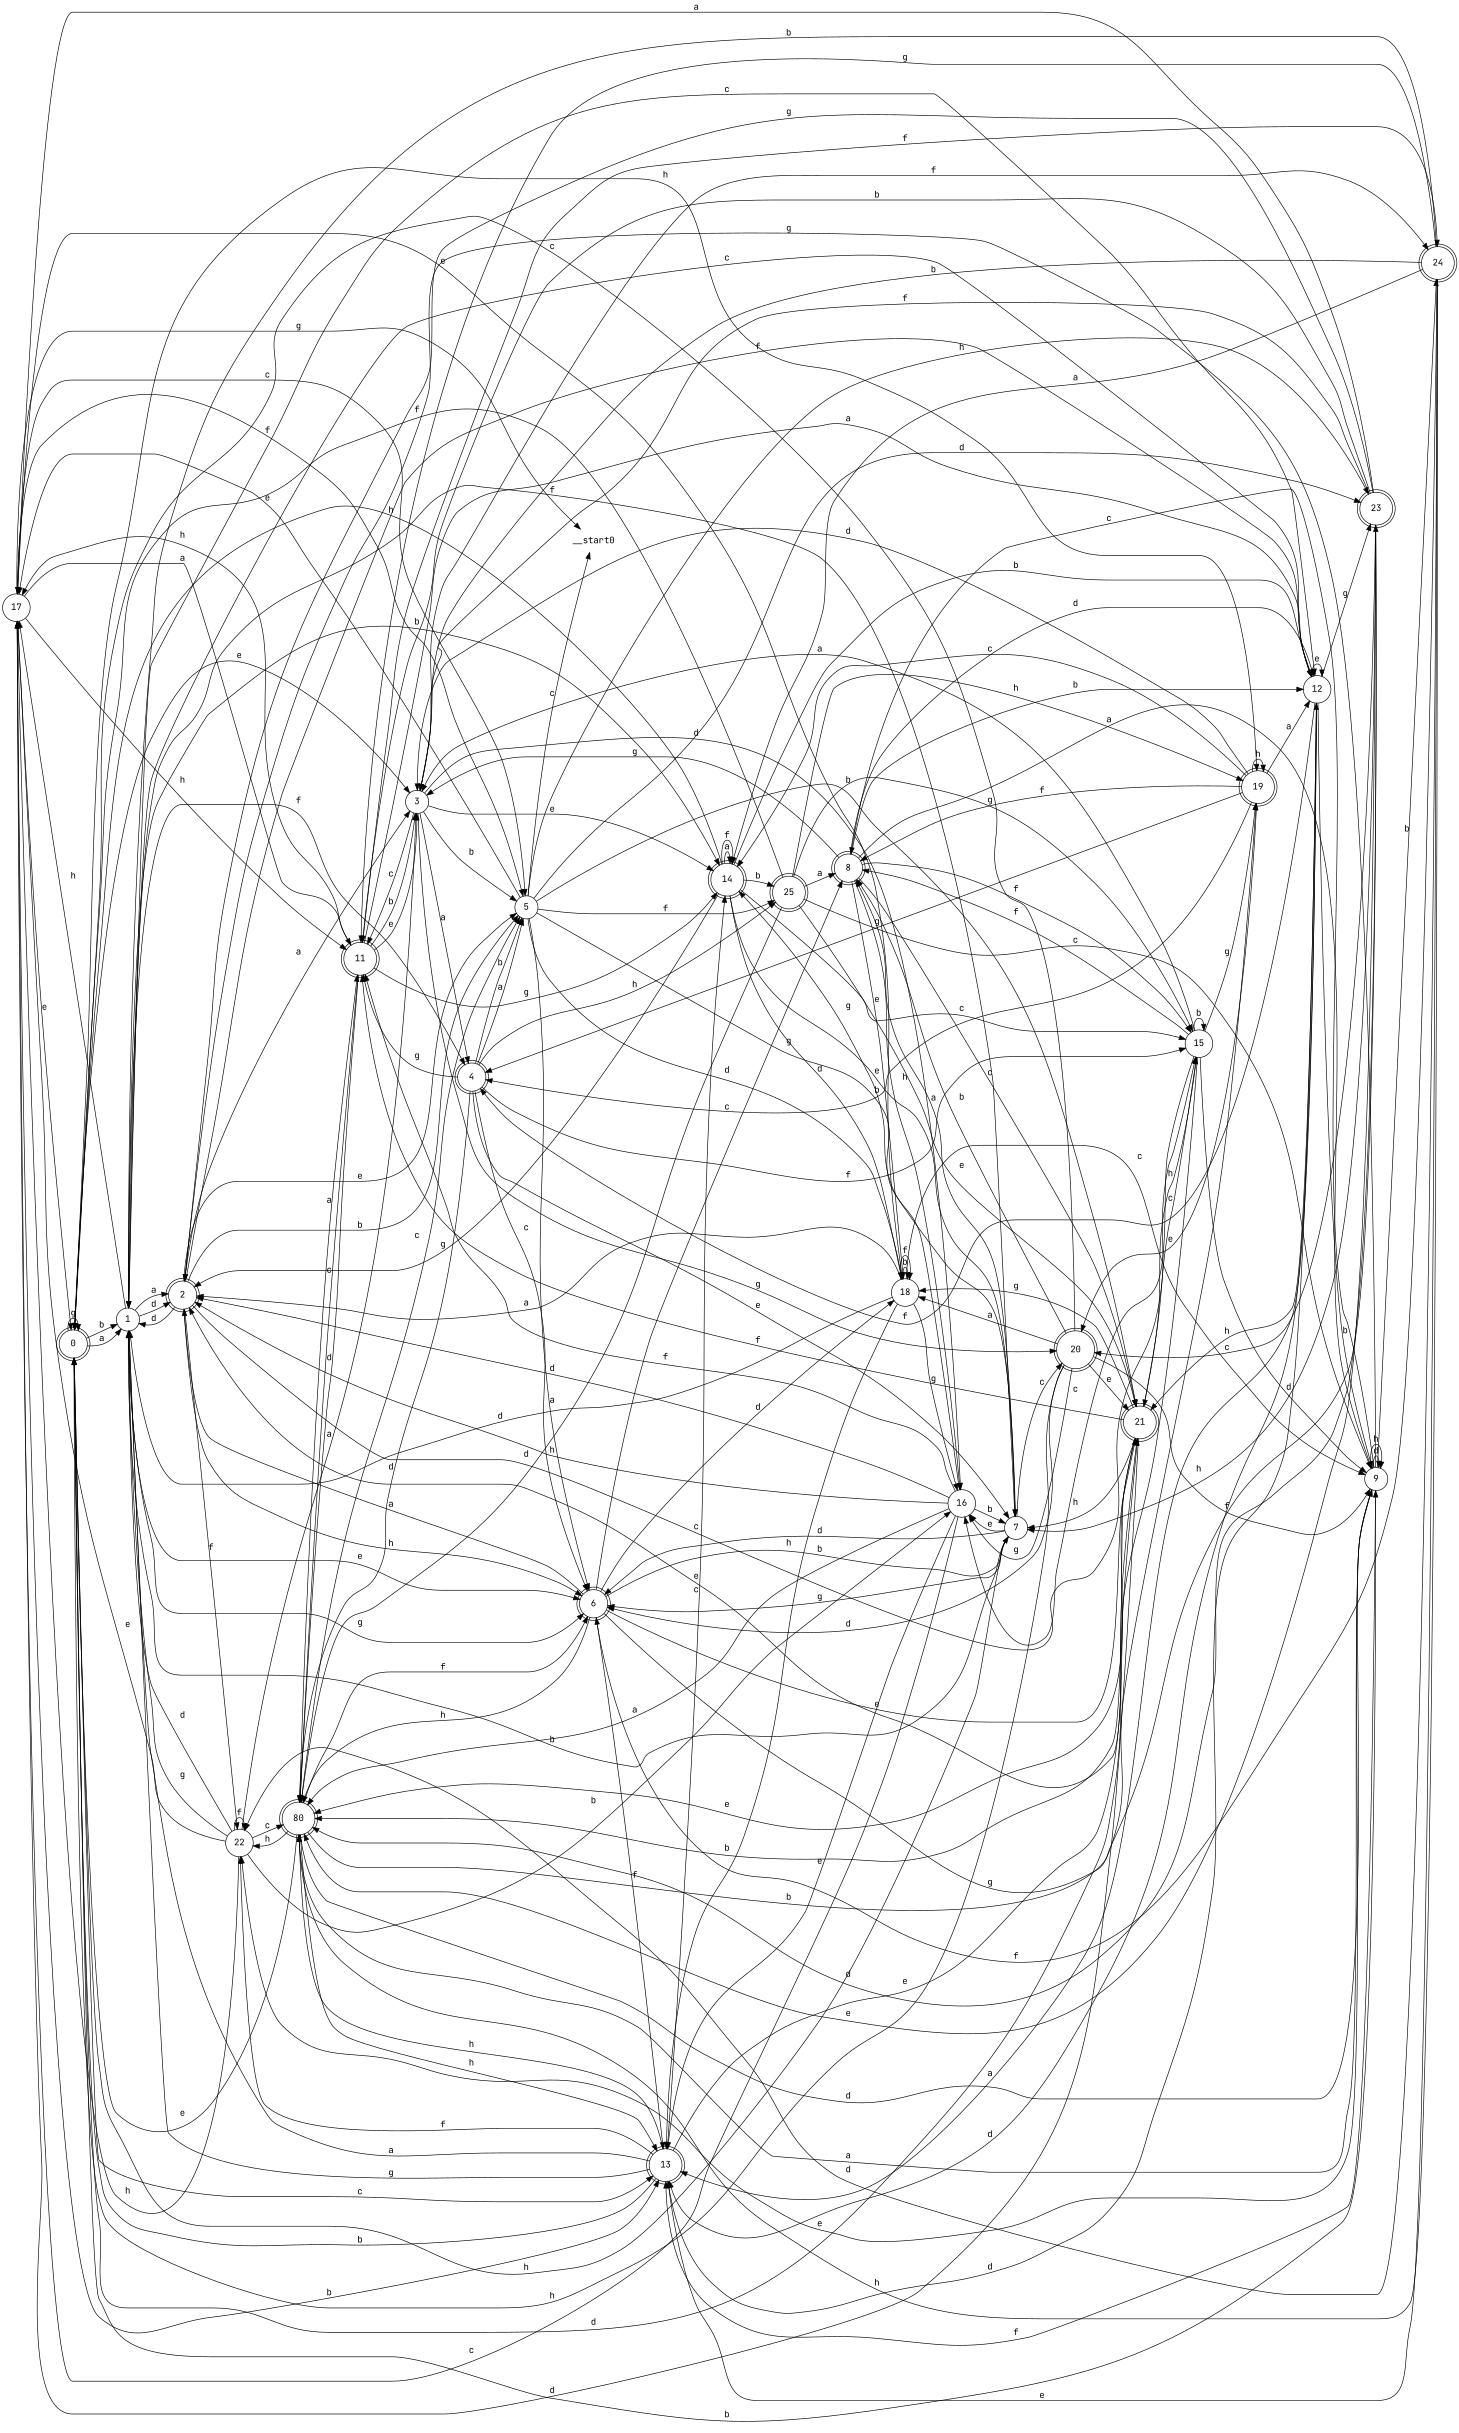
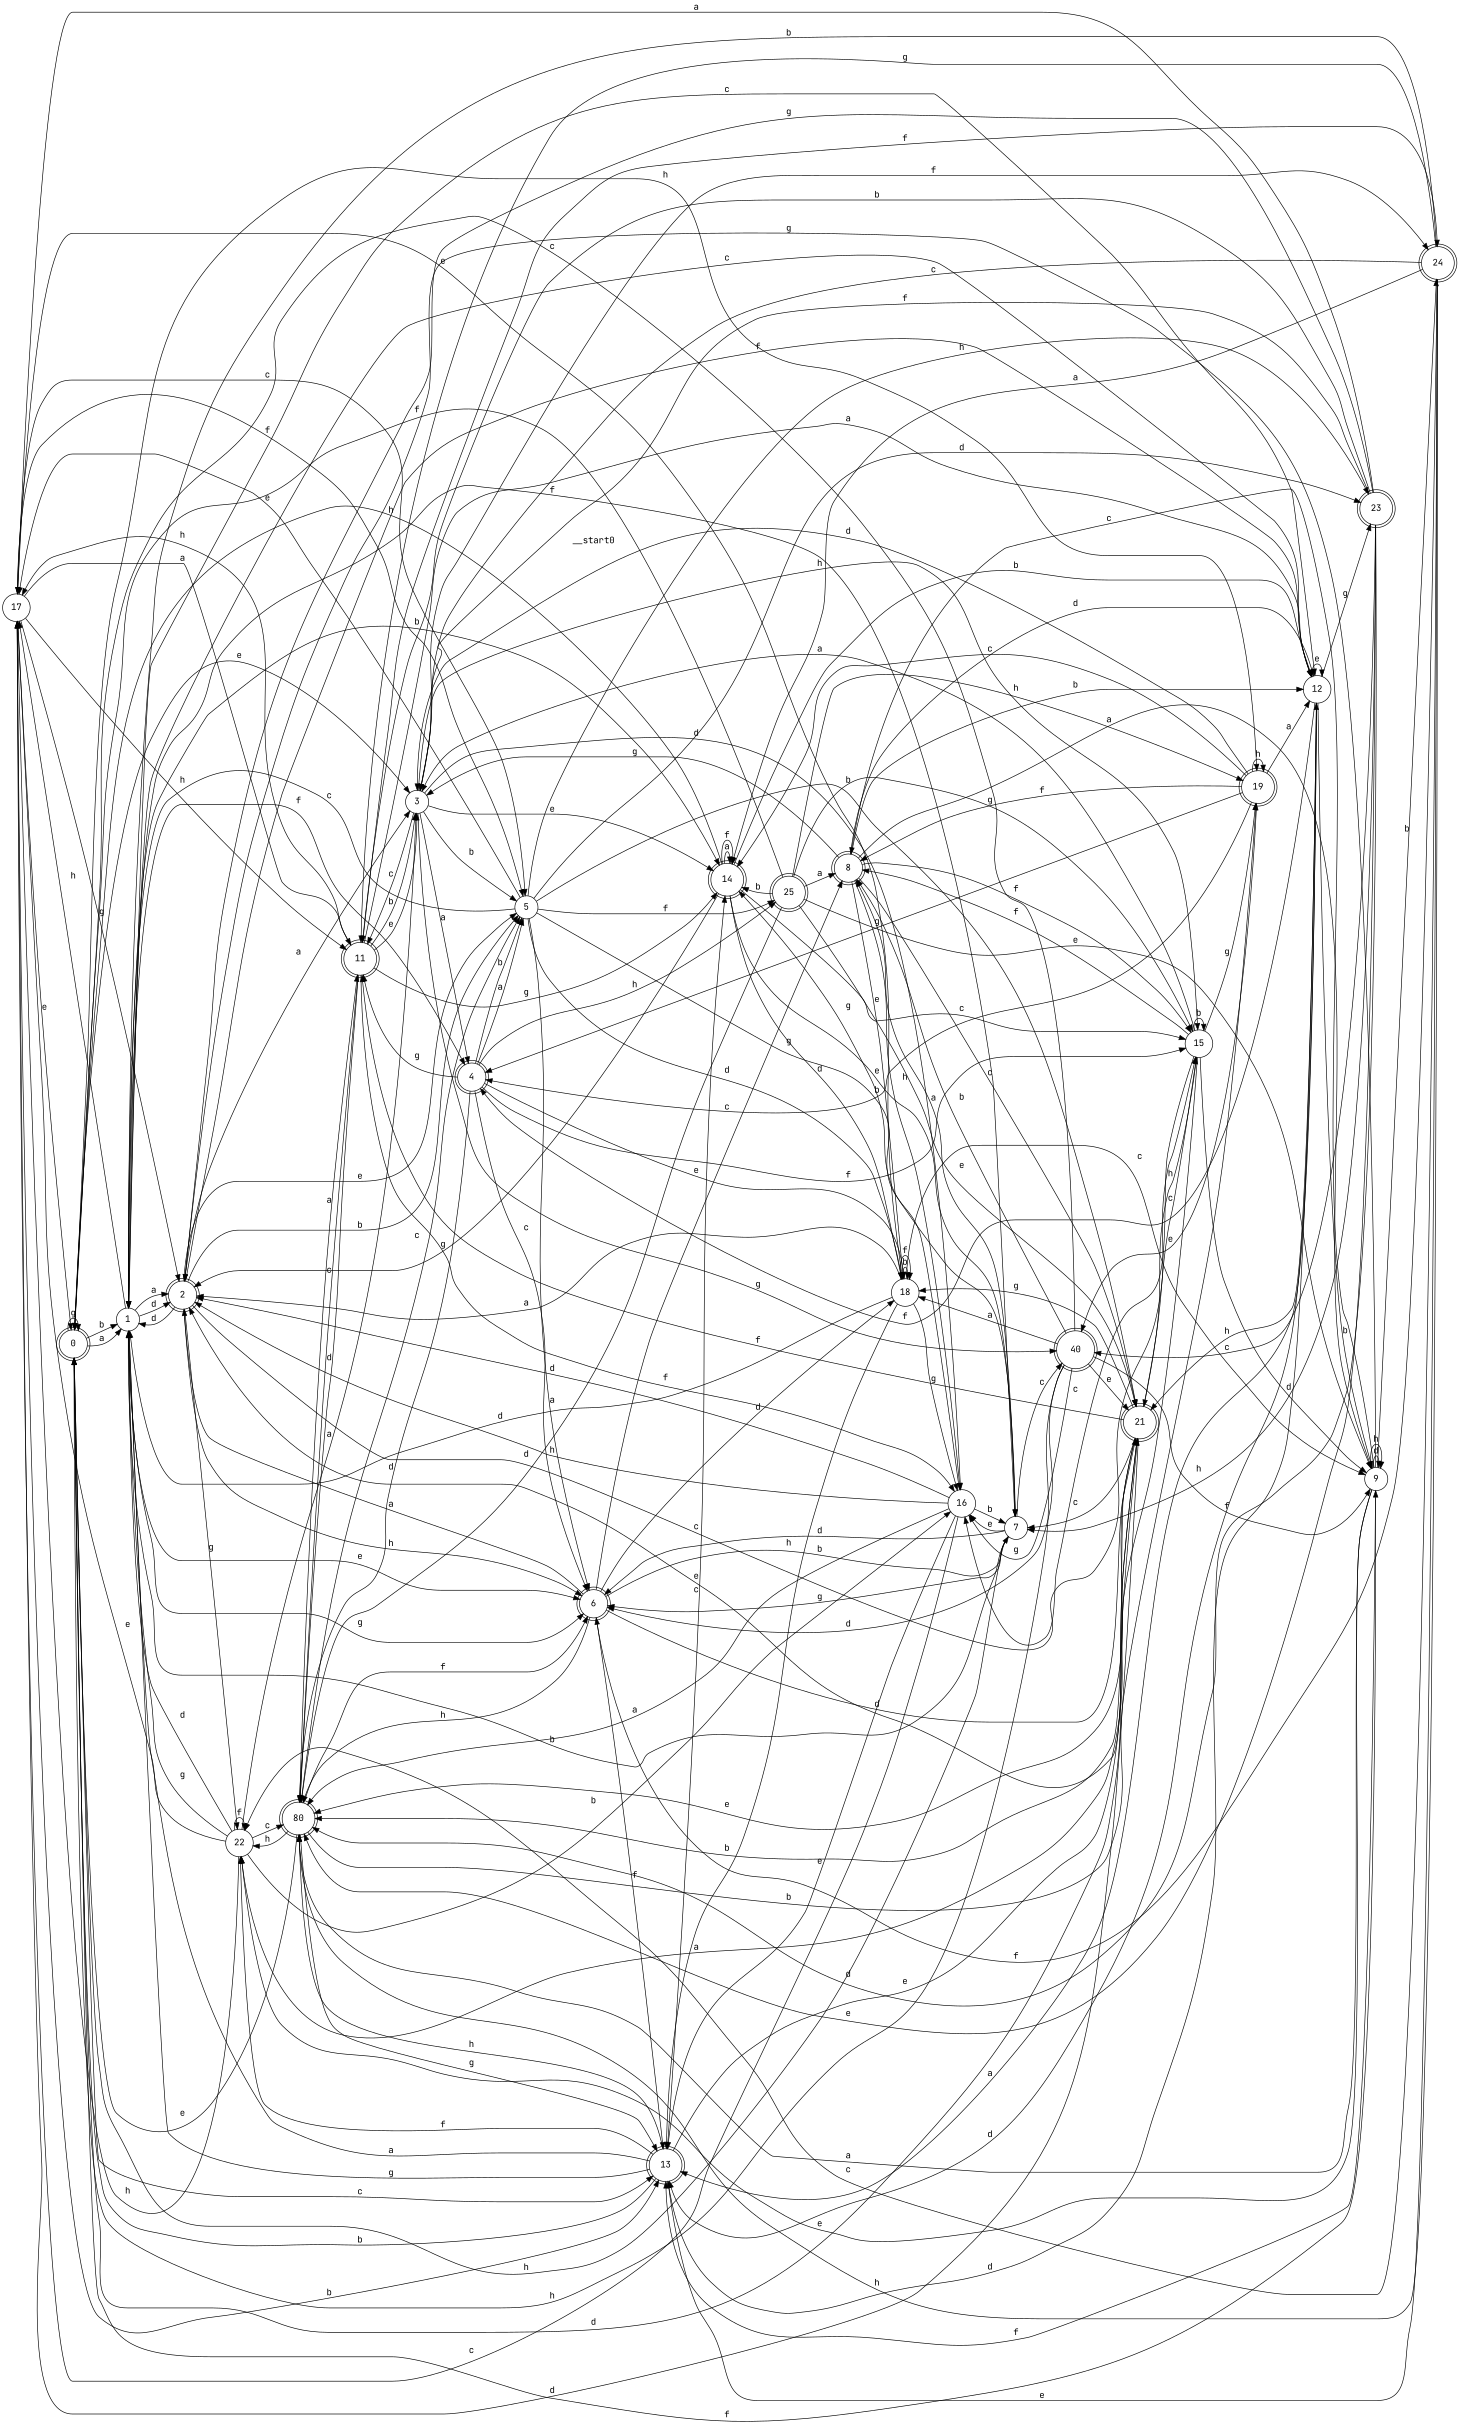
(934, 270) -> (934, 270)
(231, 331) -> (110, 963)
none -> (868, 564)
(549, 726) -> (152, 843)
(756, 881) -> (760, 893)
(1076, 940) -> (1076, 940)
(732, 1297) -> (695, 1176)
(568, 1346) -> (538, 1350)
(1076, 1350) -> (1076, 1350)
(1244, 1489) -> none
(1076, 1502) -> (1076, 1502)
(211, 1548) -> (211, 1548)
(877, 1704) -> (877, 1704)
none -> (845, 1939)
(472, 2063) -> (472, 2063)
(1027, 2097) -> none
(848, 2170) -> (848, 2170)
(727, 2415) -> (727, 2415)
